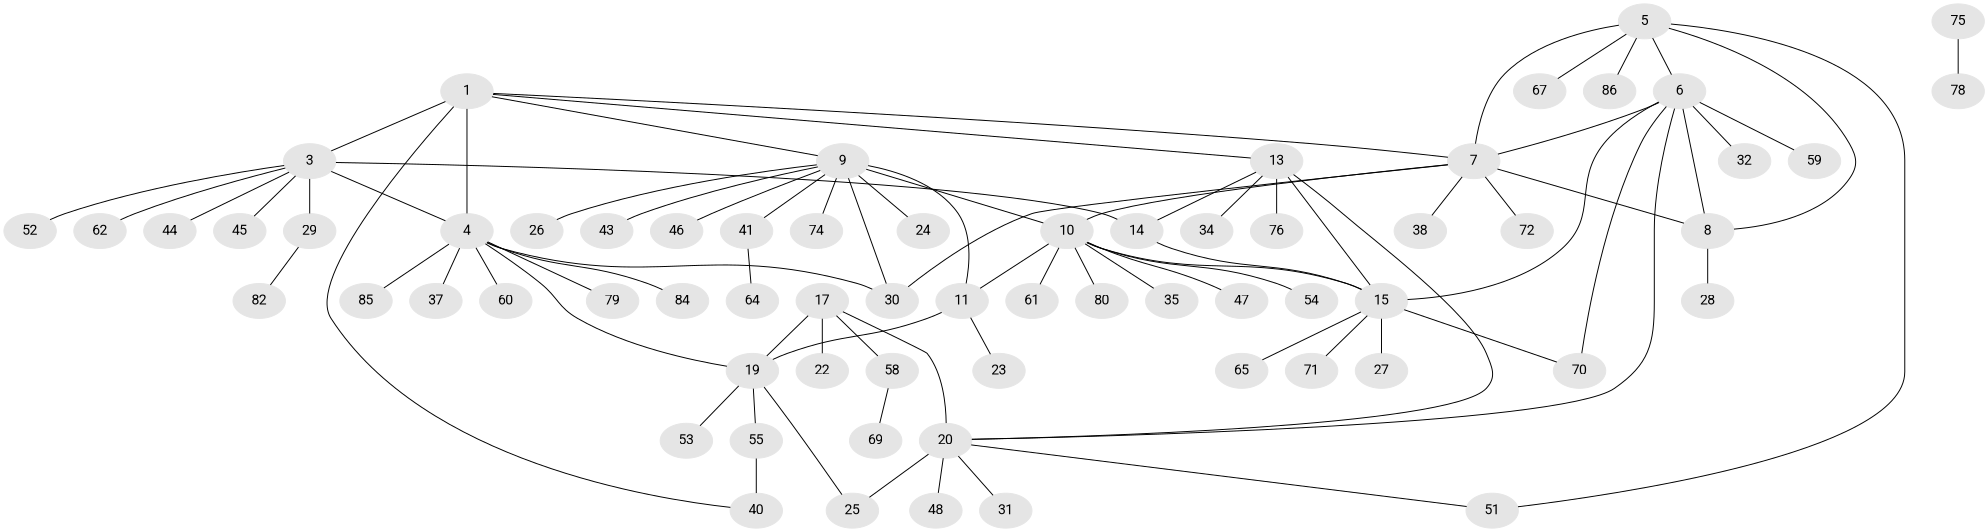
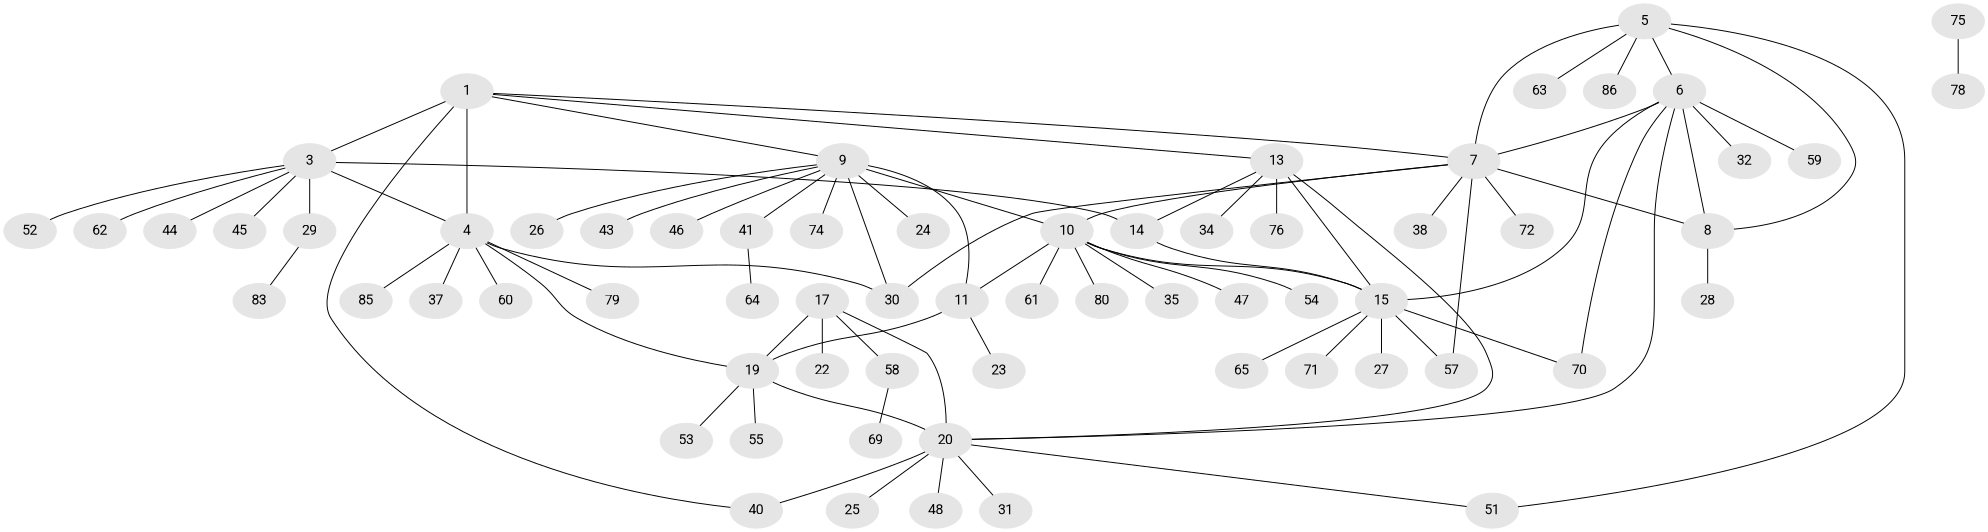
(1540, 91) -> (1540, 91)
(259, 301) -> (259, 301)
(682, 301) -> none
none -> (1451, 371)
(804, 440) -> (849, 406)
(756, 476) -> (853, 479)
